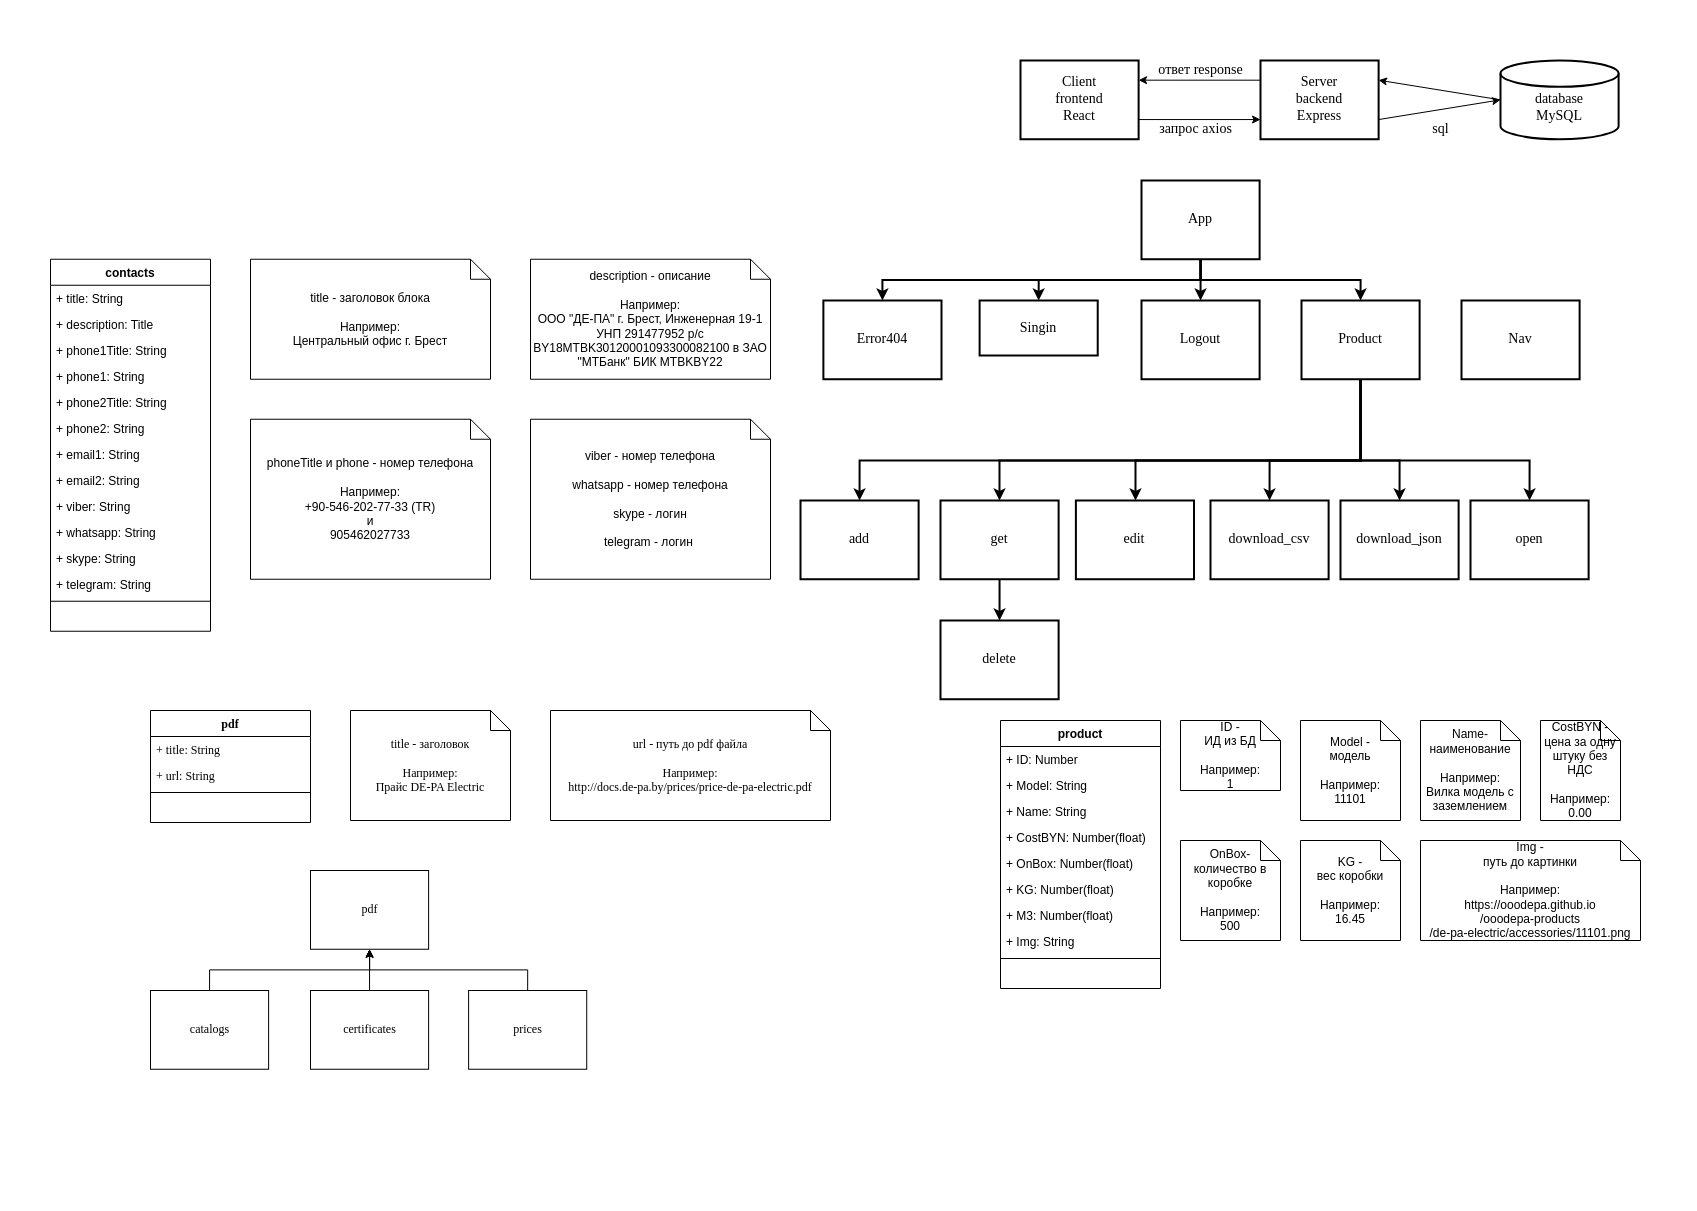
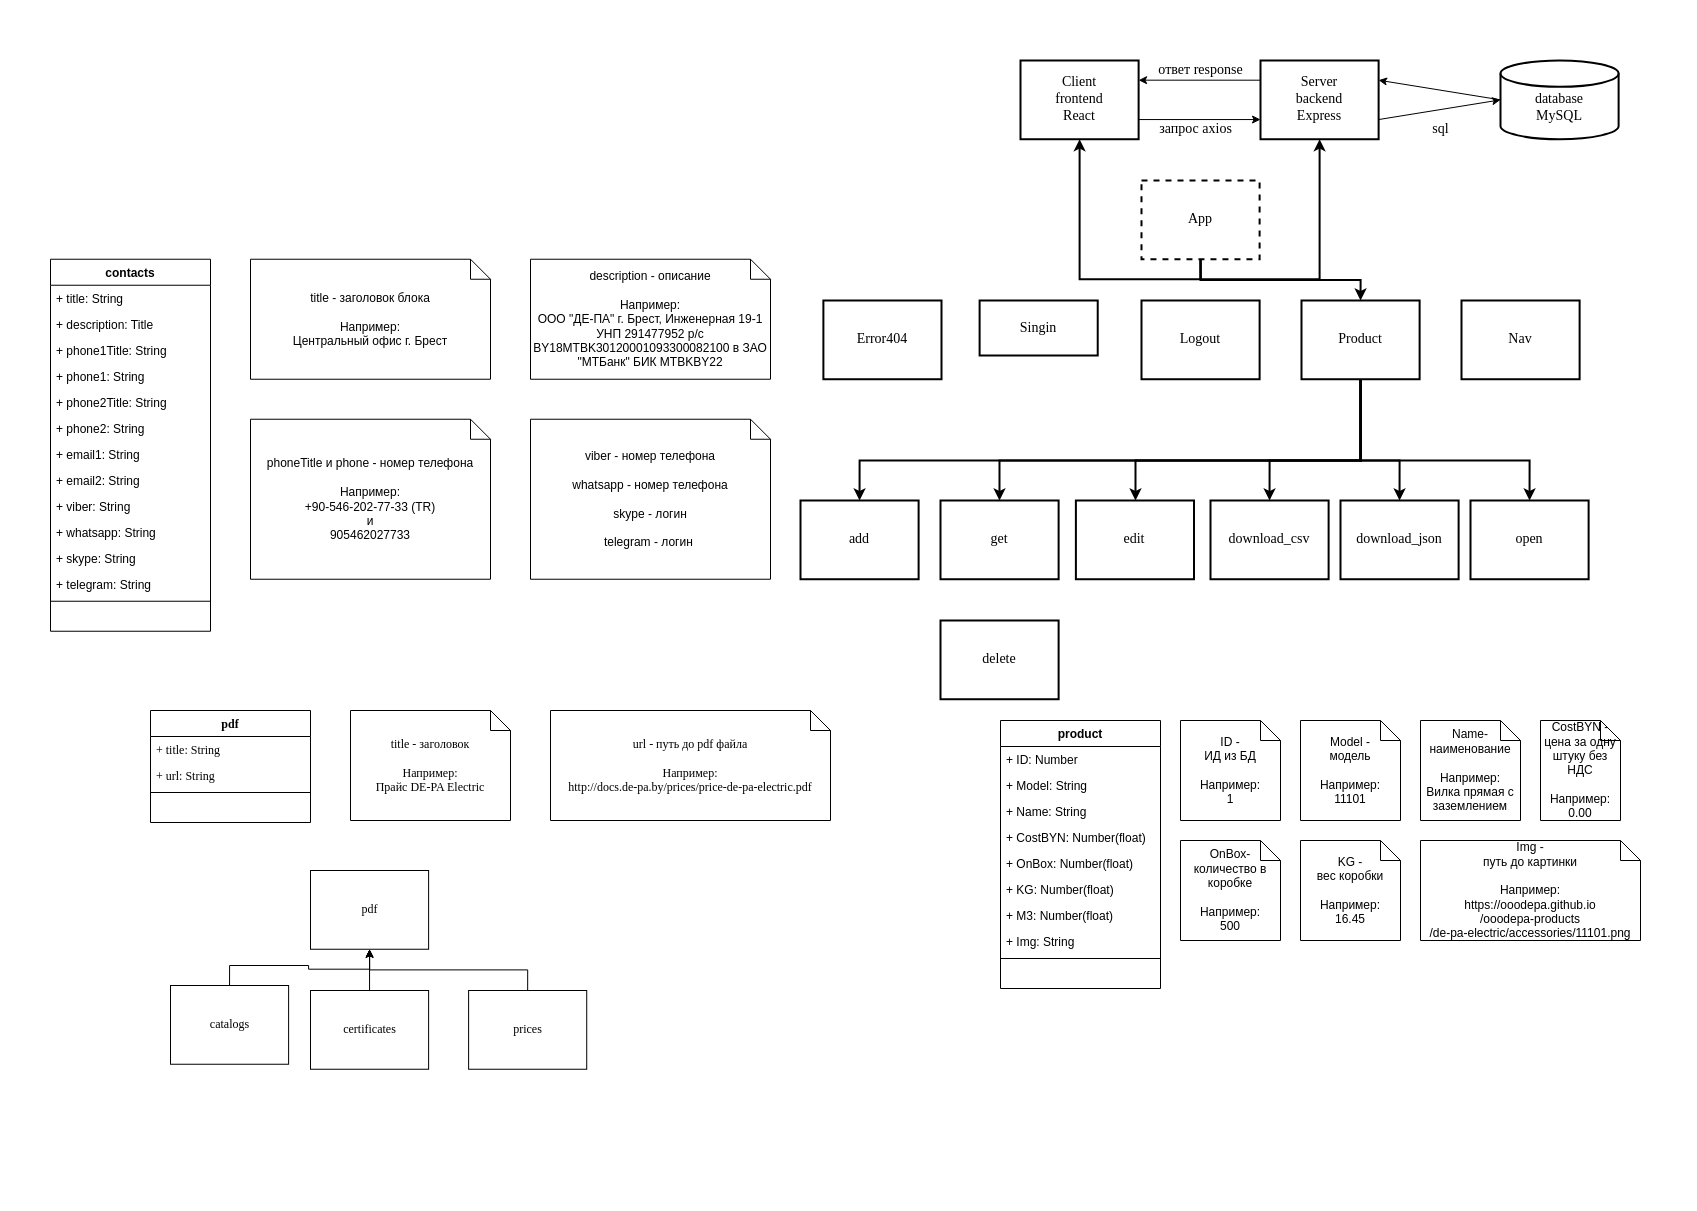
(1201, 220) -> (1201, 220)
(953, 280) -> (1320, 213)
(1039, 286) -> (1080, 213)
(1201, 286) -> none
(1000, 595) -> none
(1231, 756) -> (1231, 771)
(1471, 771) -> (1471, 771)
(210, 1030) -> (230, 1025)
